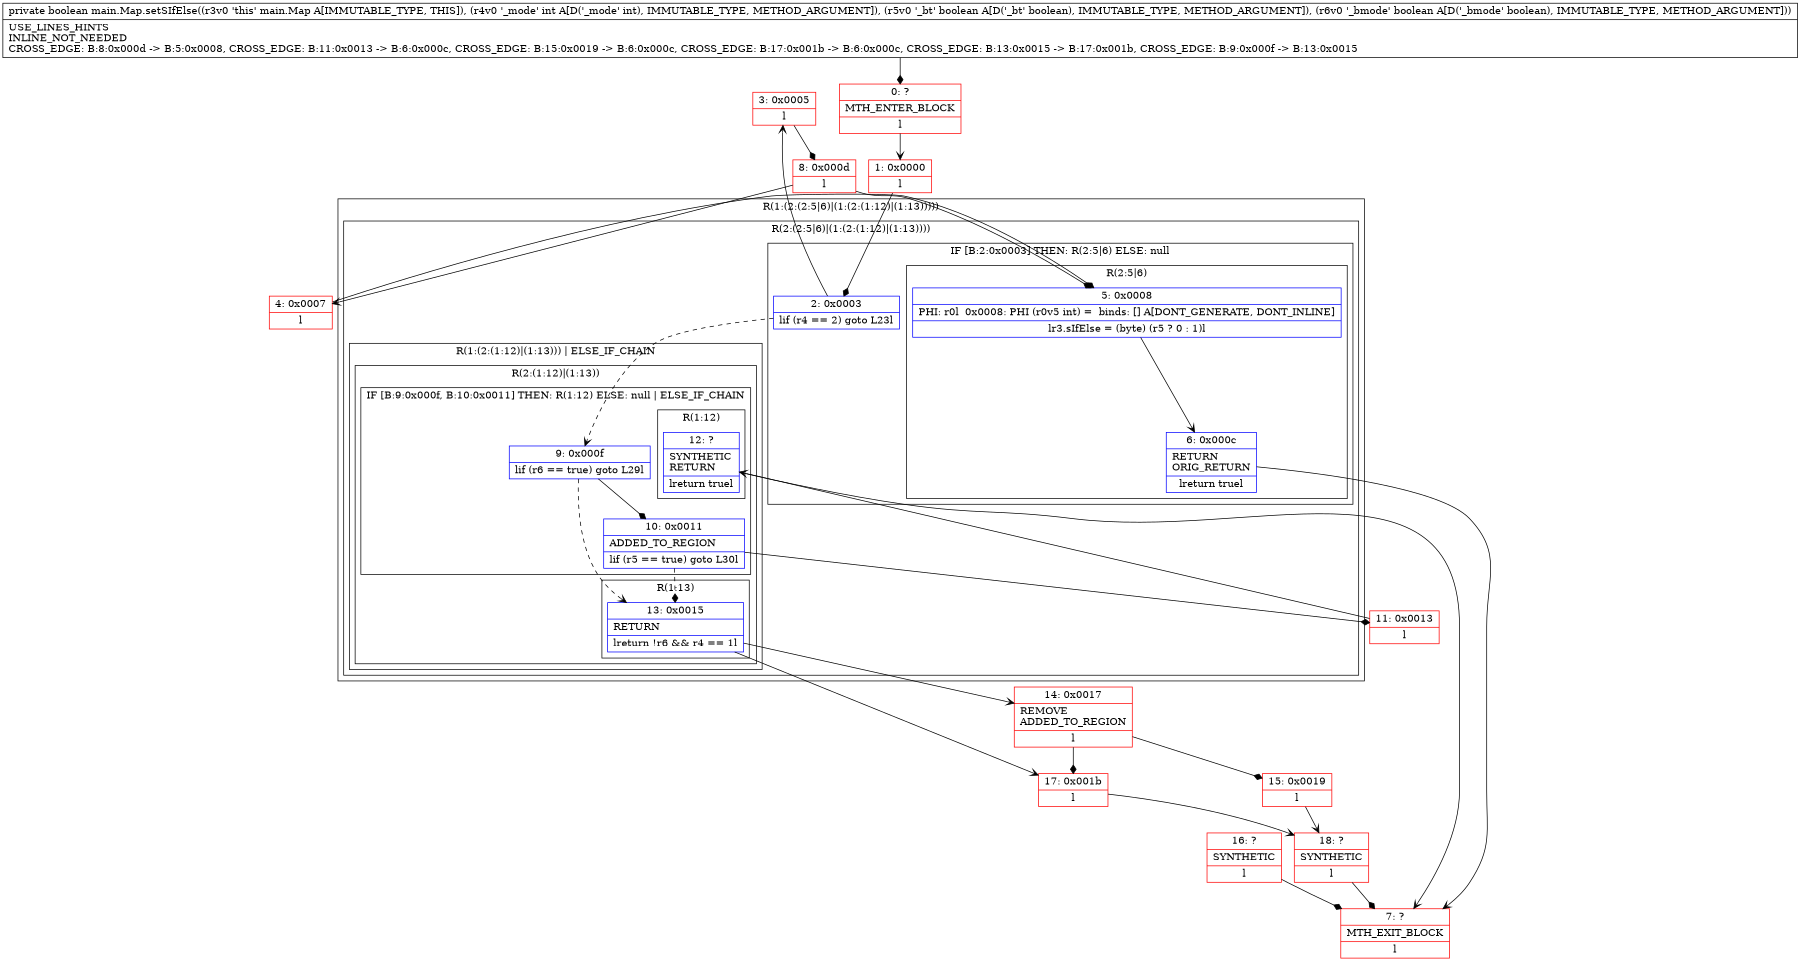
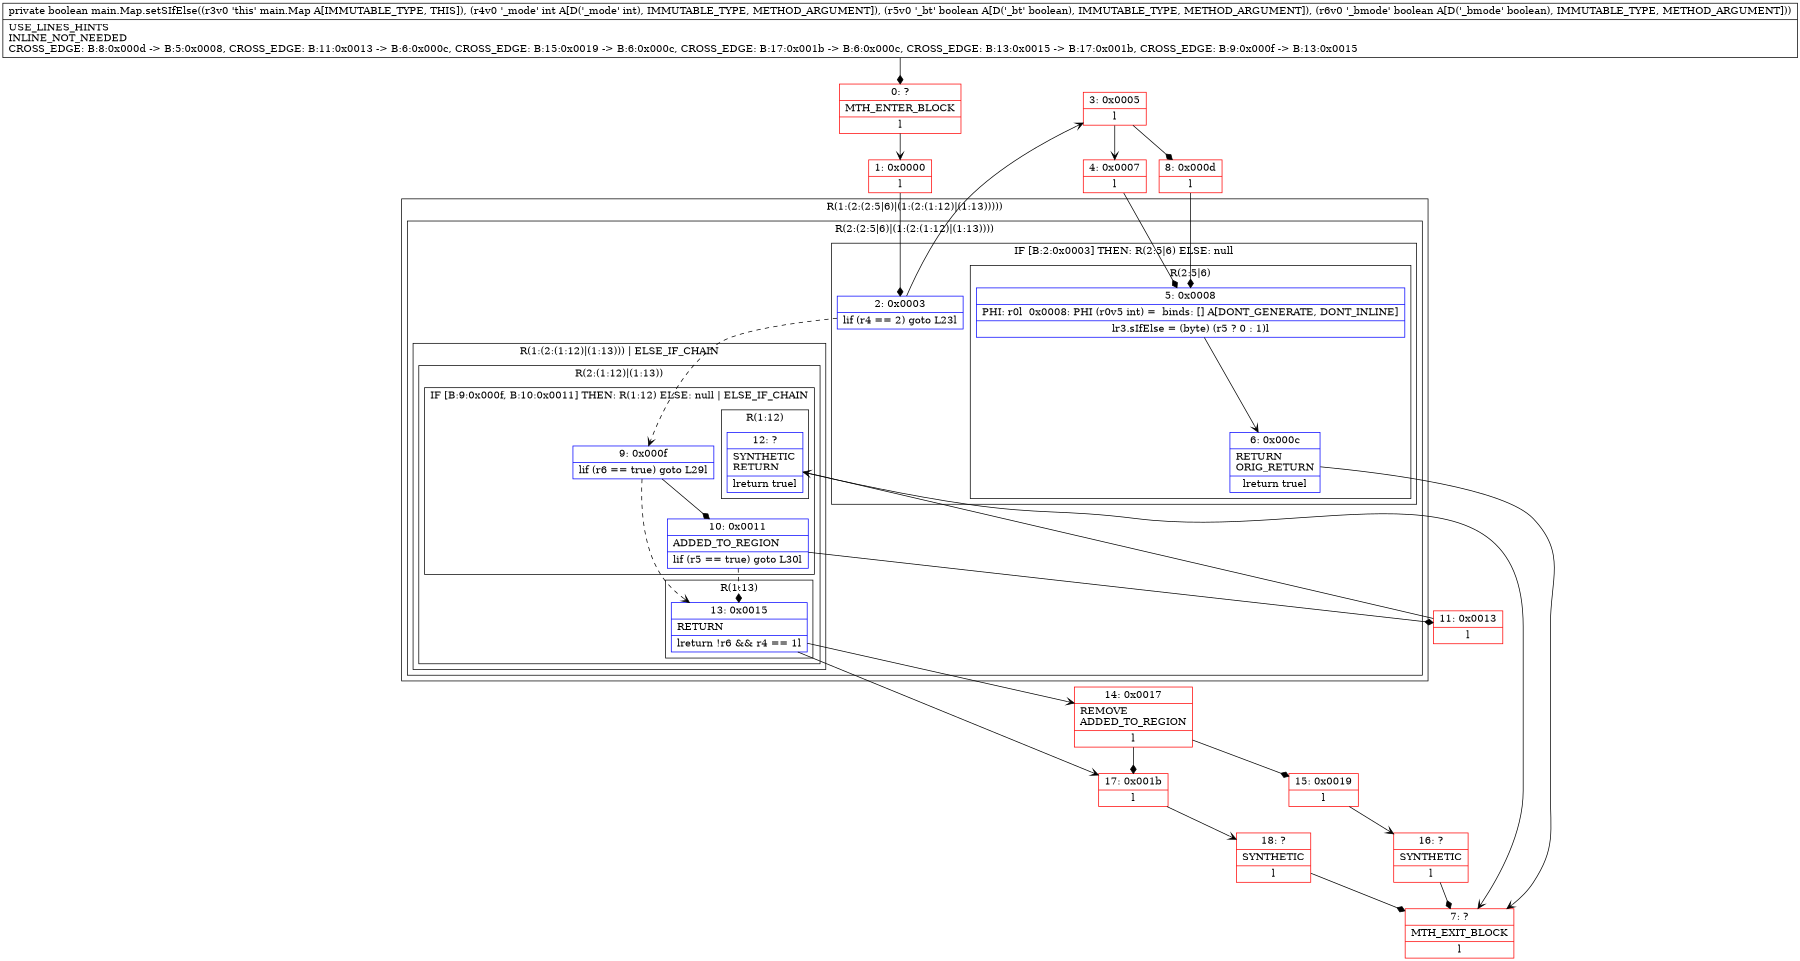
(566, 244) -> (1115, 139)
(1311, 817) -> (1368, 818)
